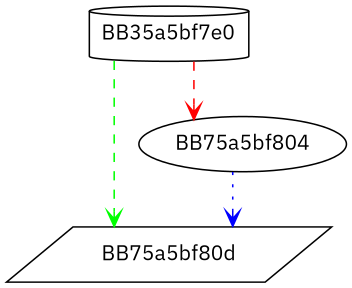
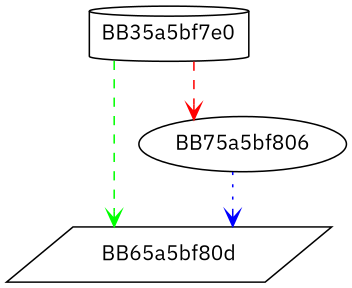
(243, 144) -> (243, 144)
(169, 255) -> (169, 255)
